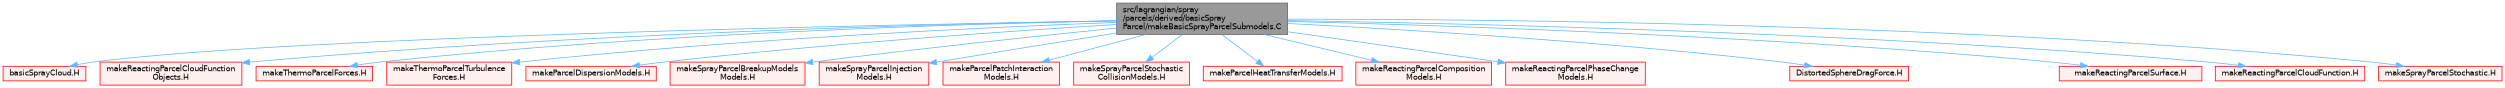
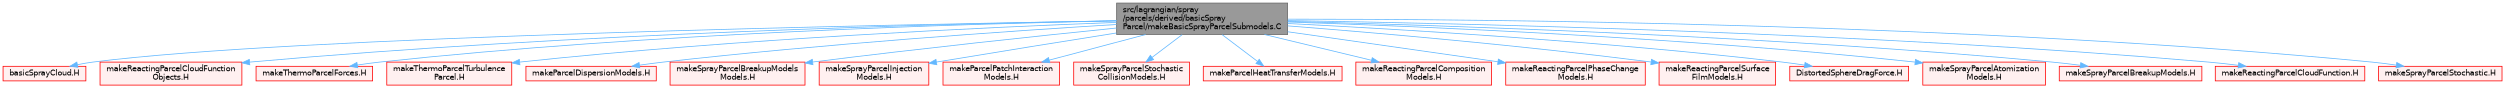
(449, 74) -> (449, 74)
none -> (1717, 74)
none -> (1984, 74)
(2131, 74) -> (2131, 74)
